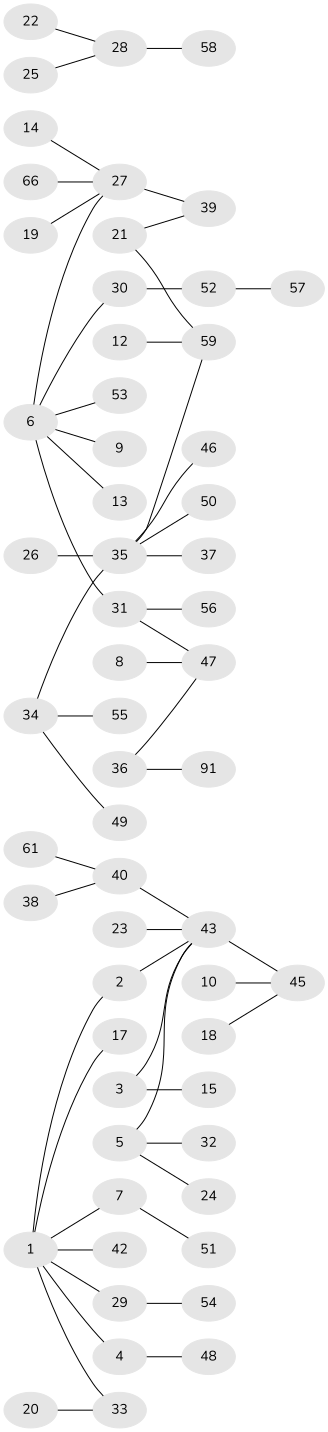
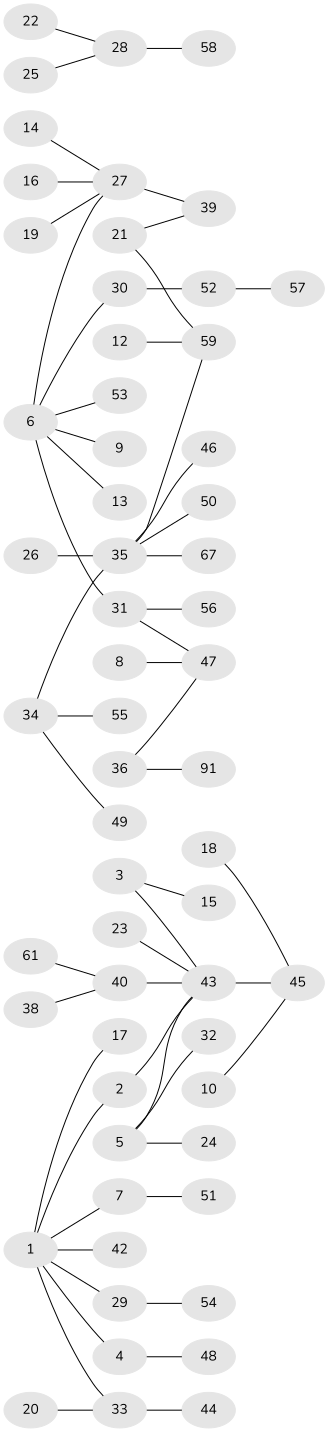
(31, 182) -> (31, 182)
(209, 556) -> (209, 556)
none -> (209, 1410)
